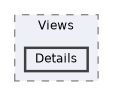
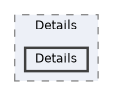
(56, 26) -> (56, 26)
